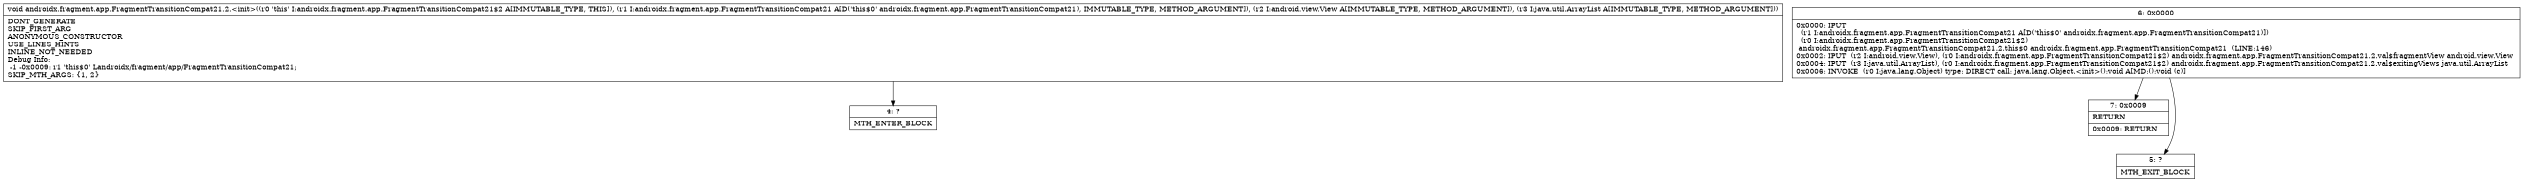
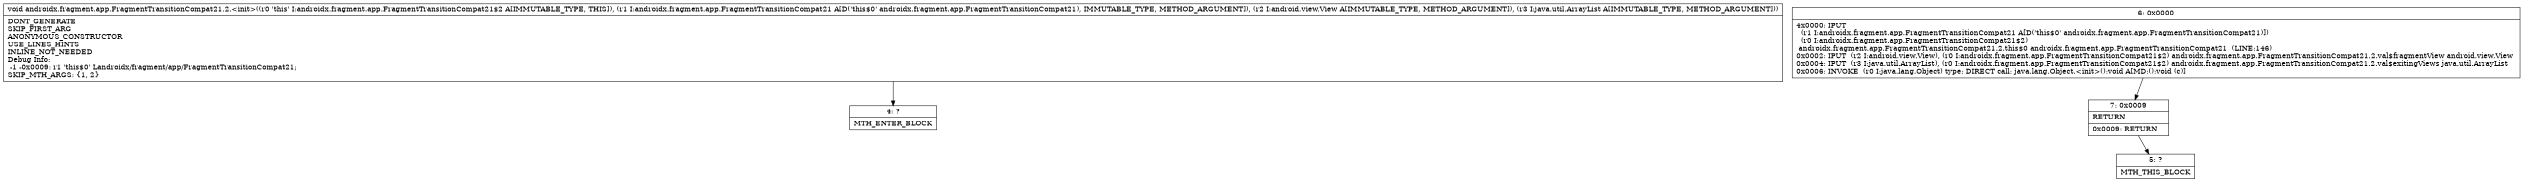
(1824, 26) -> (1824, 26)
(2175, 114) -> (2142, 143)
(2155, 172) -> (2156, 172)
